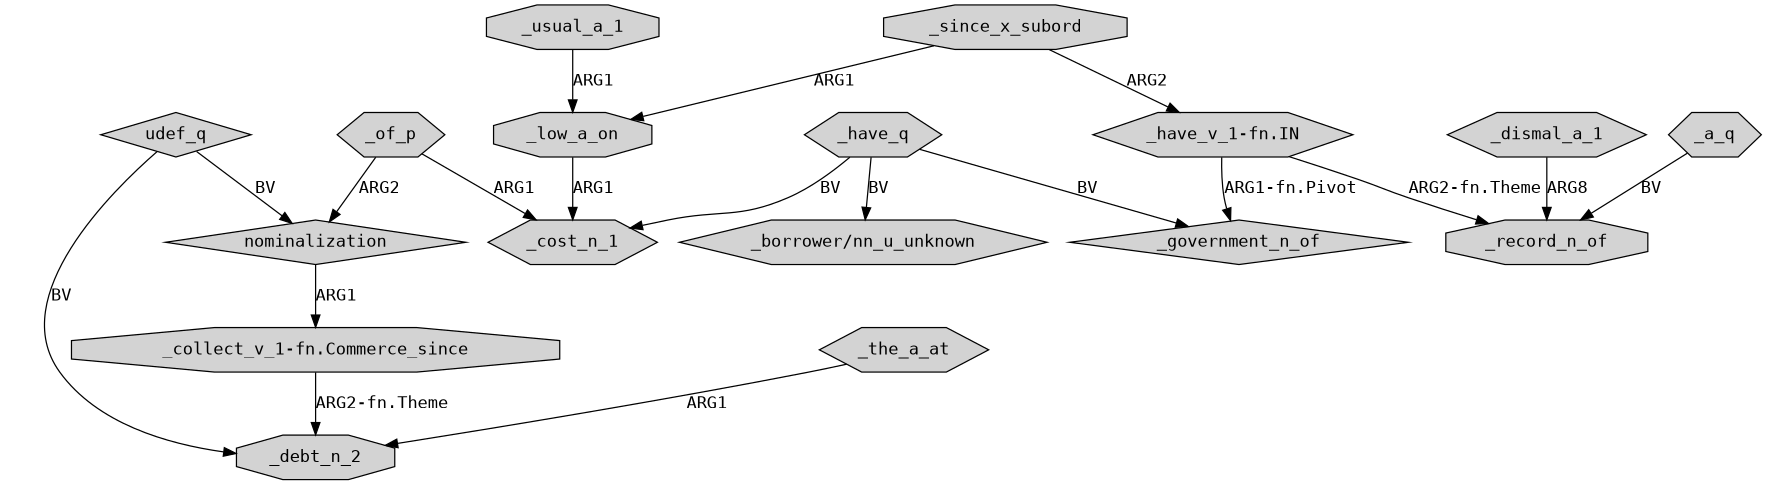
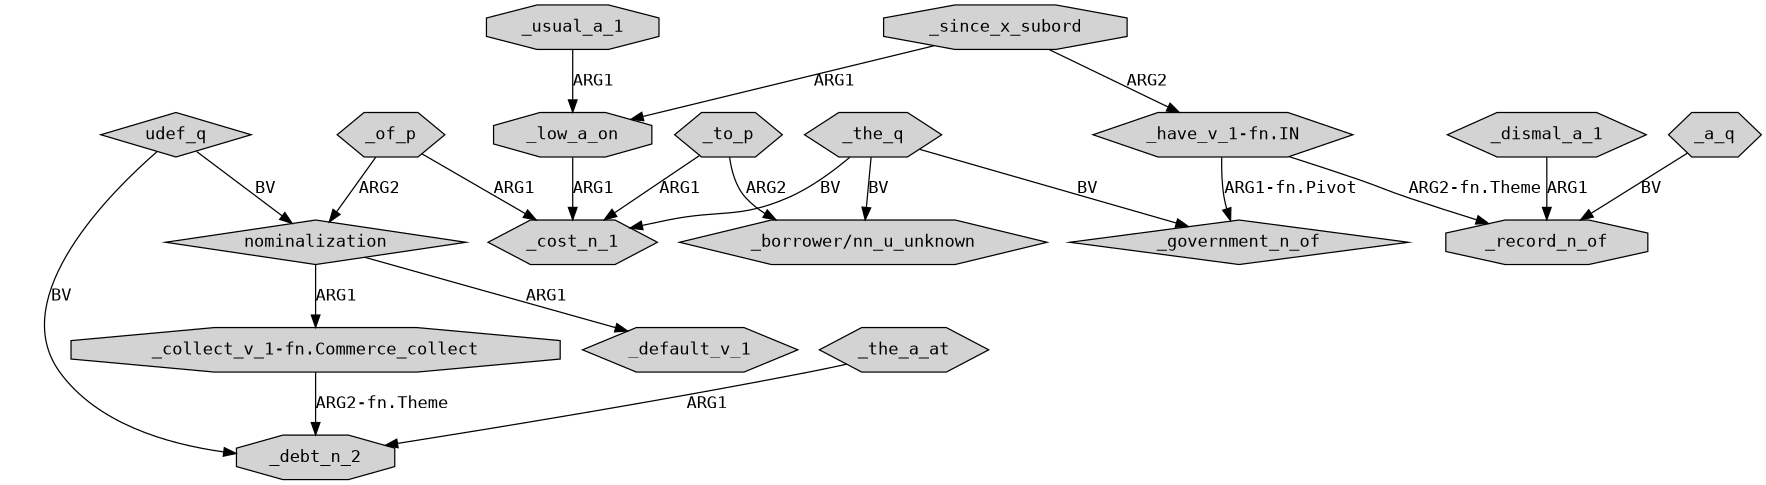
none -> (728, 135)
(873, 135) -> (873, 135)
(1568, 189) -> (1568, 189)
(316, 350) -> (316, 350)
none -> (690, 350)
